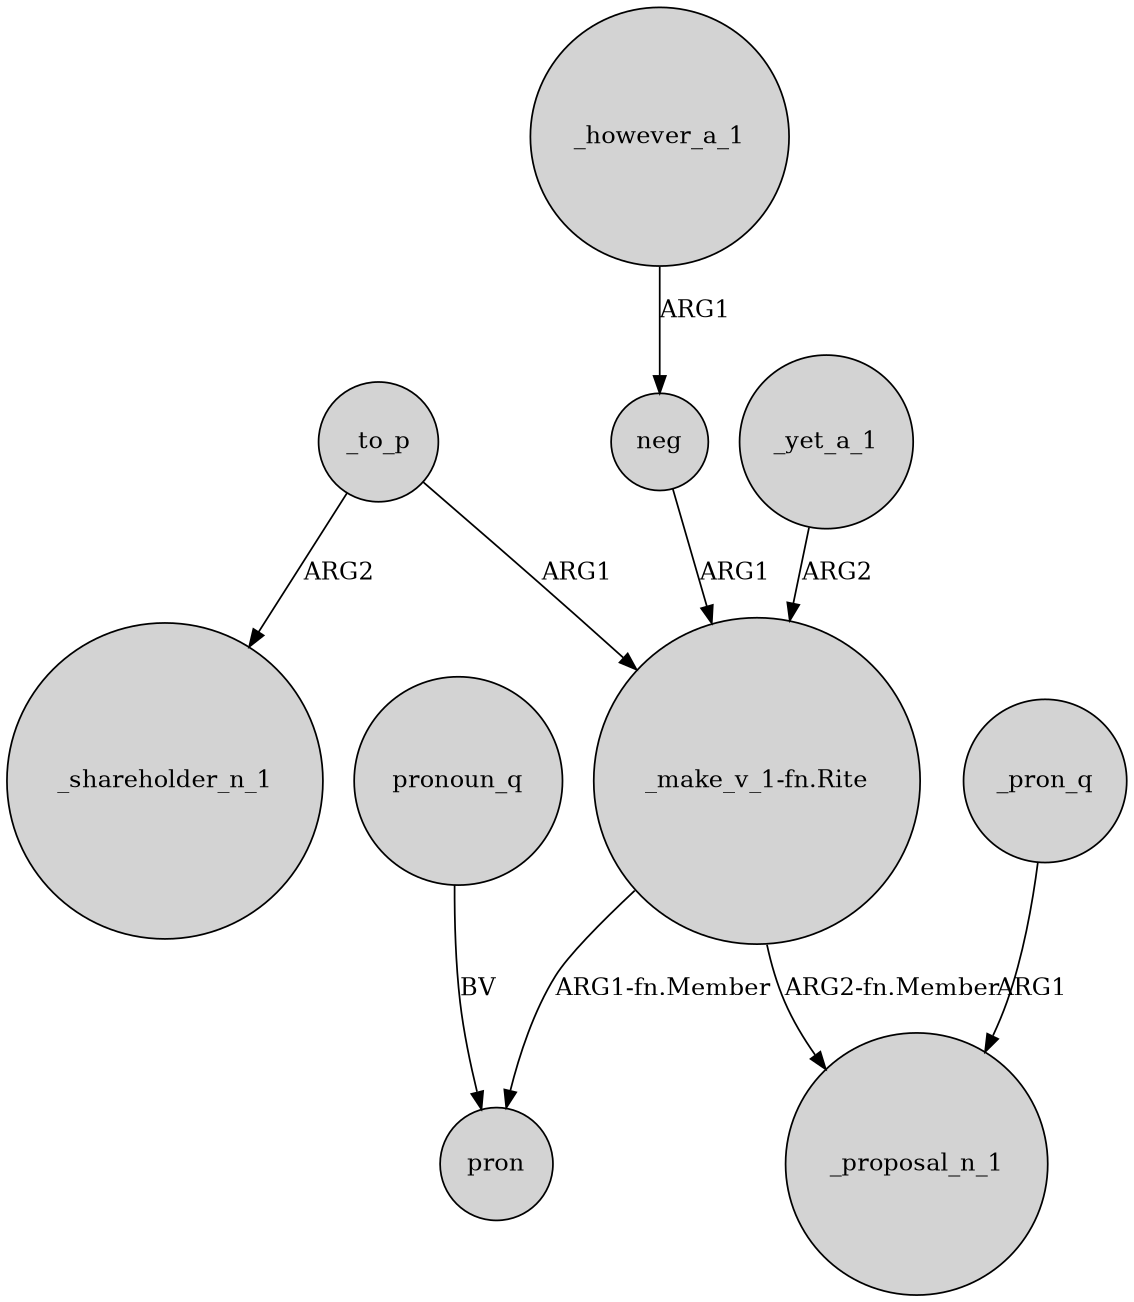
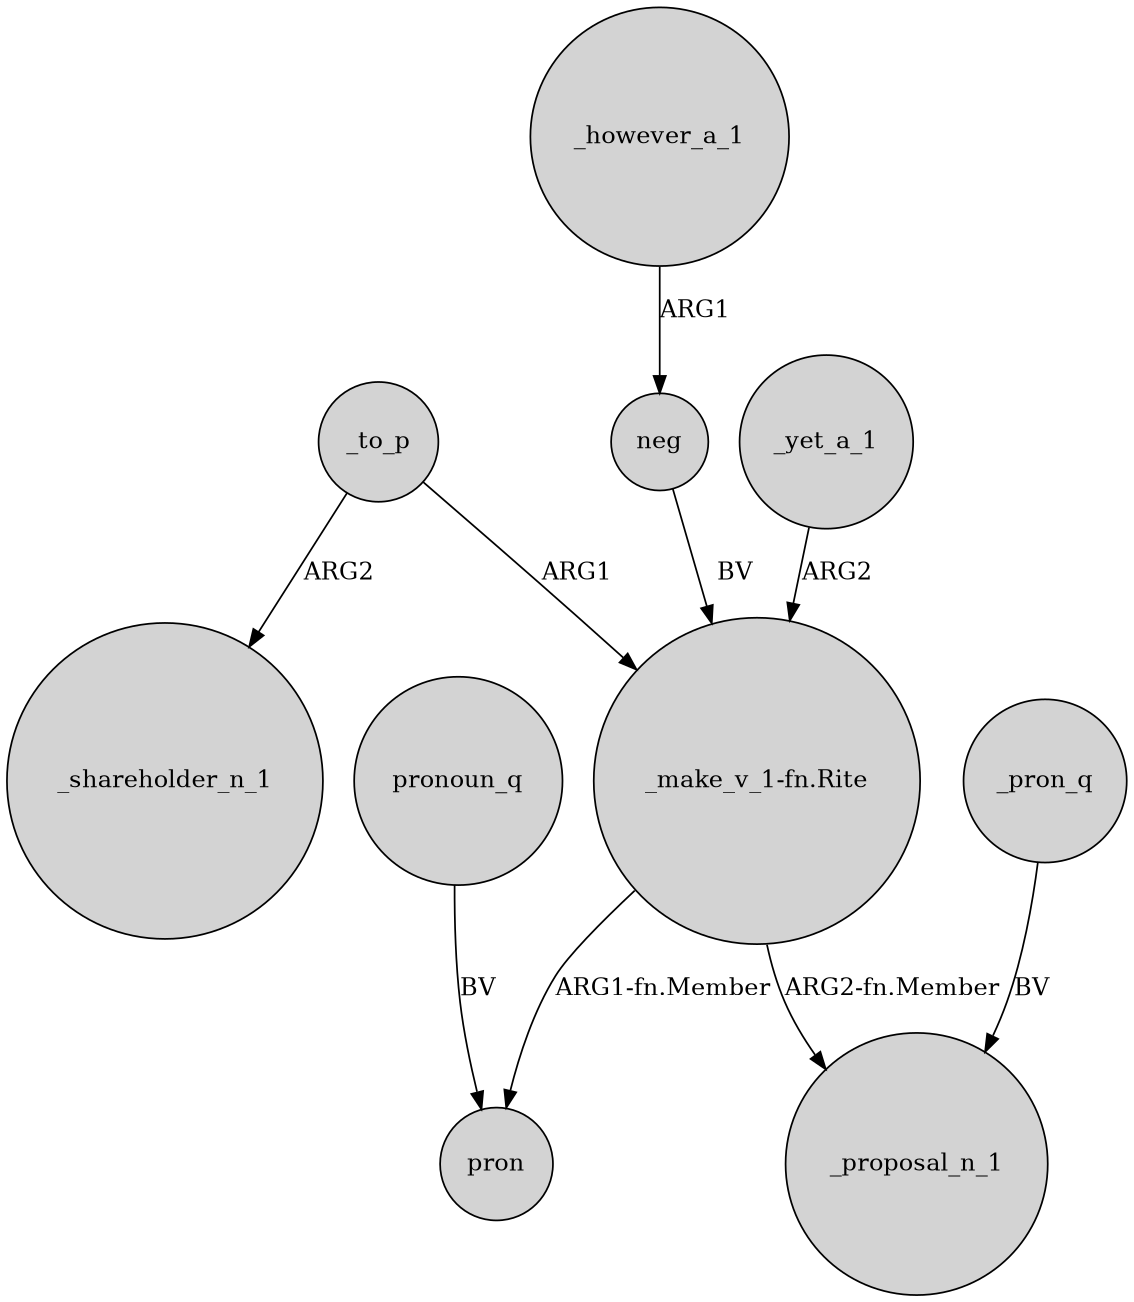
(735, 573) -> (735, 573)
(1032, 989) -> (1032, 989)
